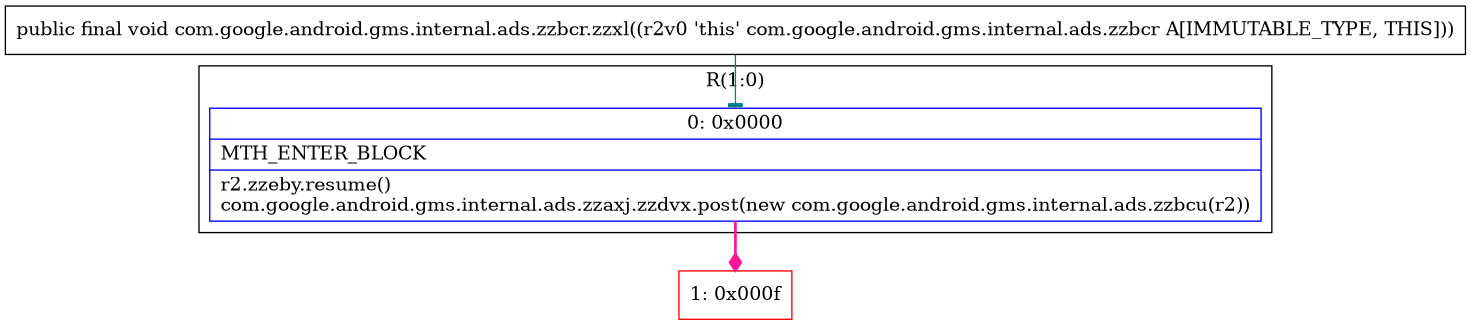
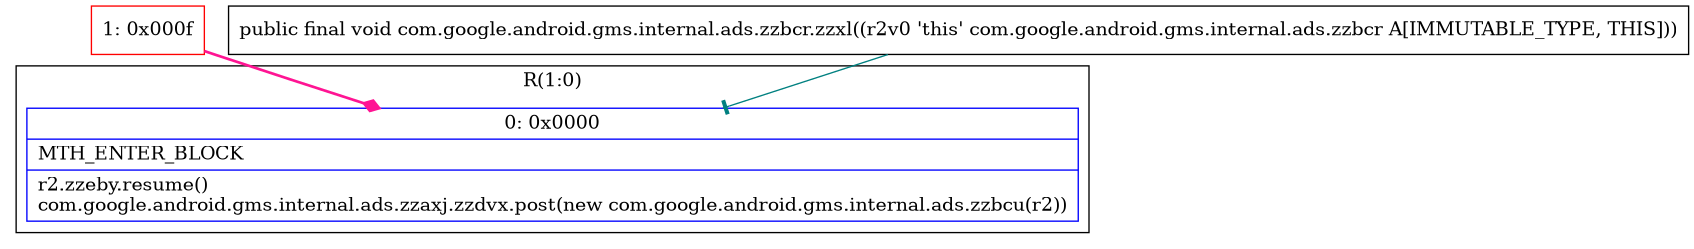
(735, 241) -> (284, 77)
